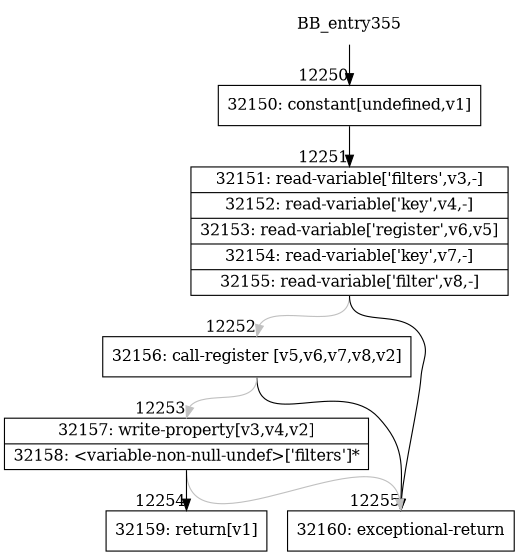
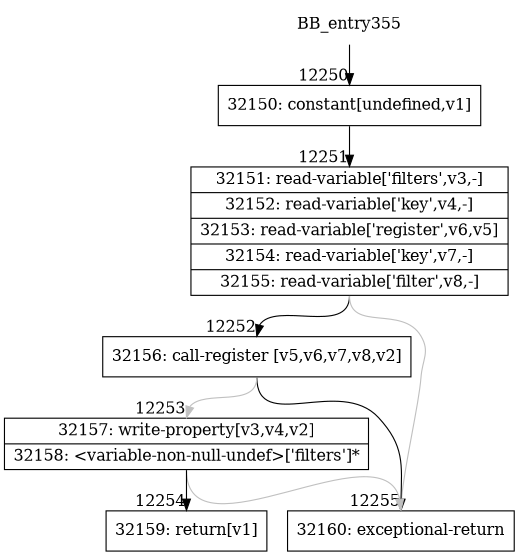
(309, 316) -> (309, 316)
(421, 373) -> (421, 373)
